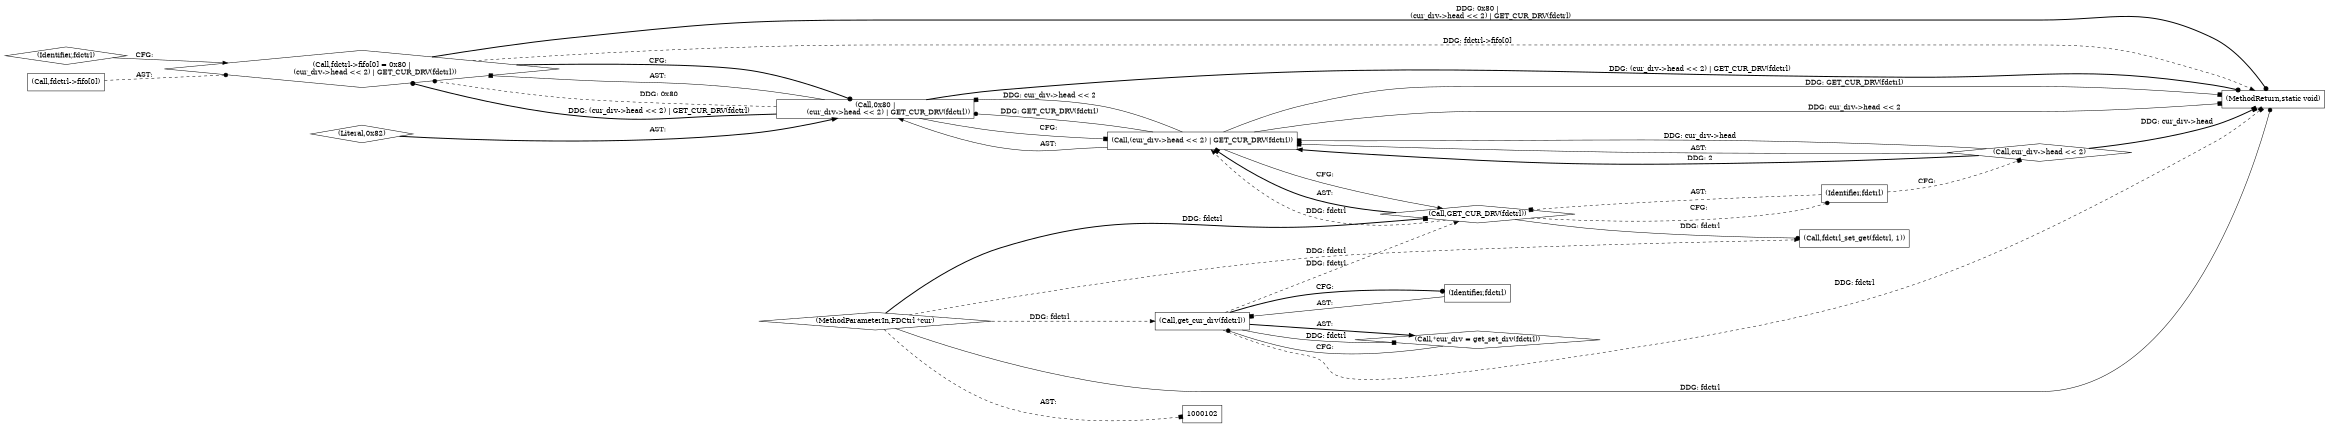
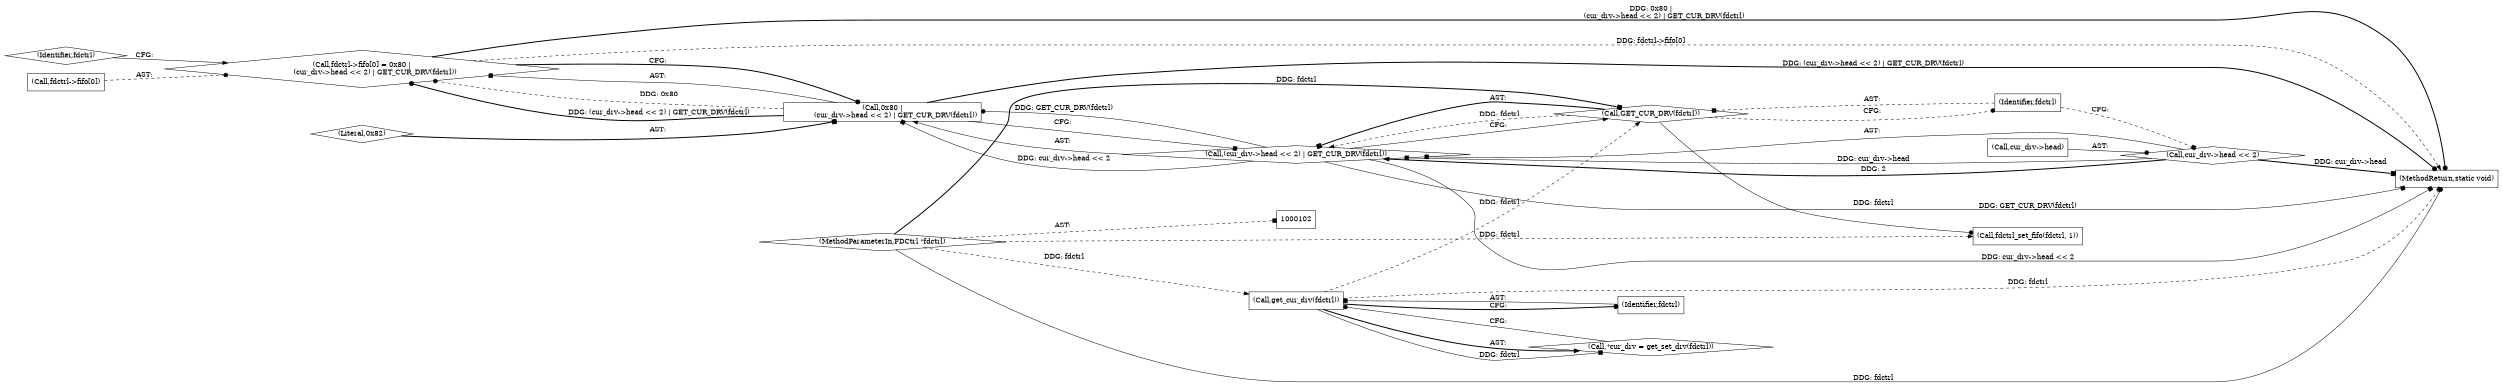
(617, 141) -> (617, 139)
(1202, 141) -> (1296, 154)
none -> (2028, 148)
(1854, 239) -> (2028, 236)
(875, 321) -> (882, 242)
